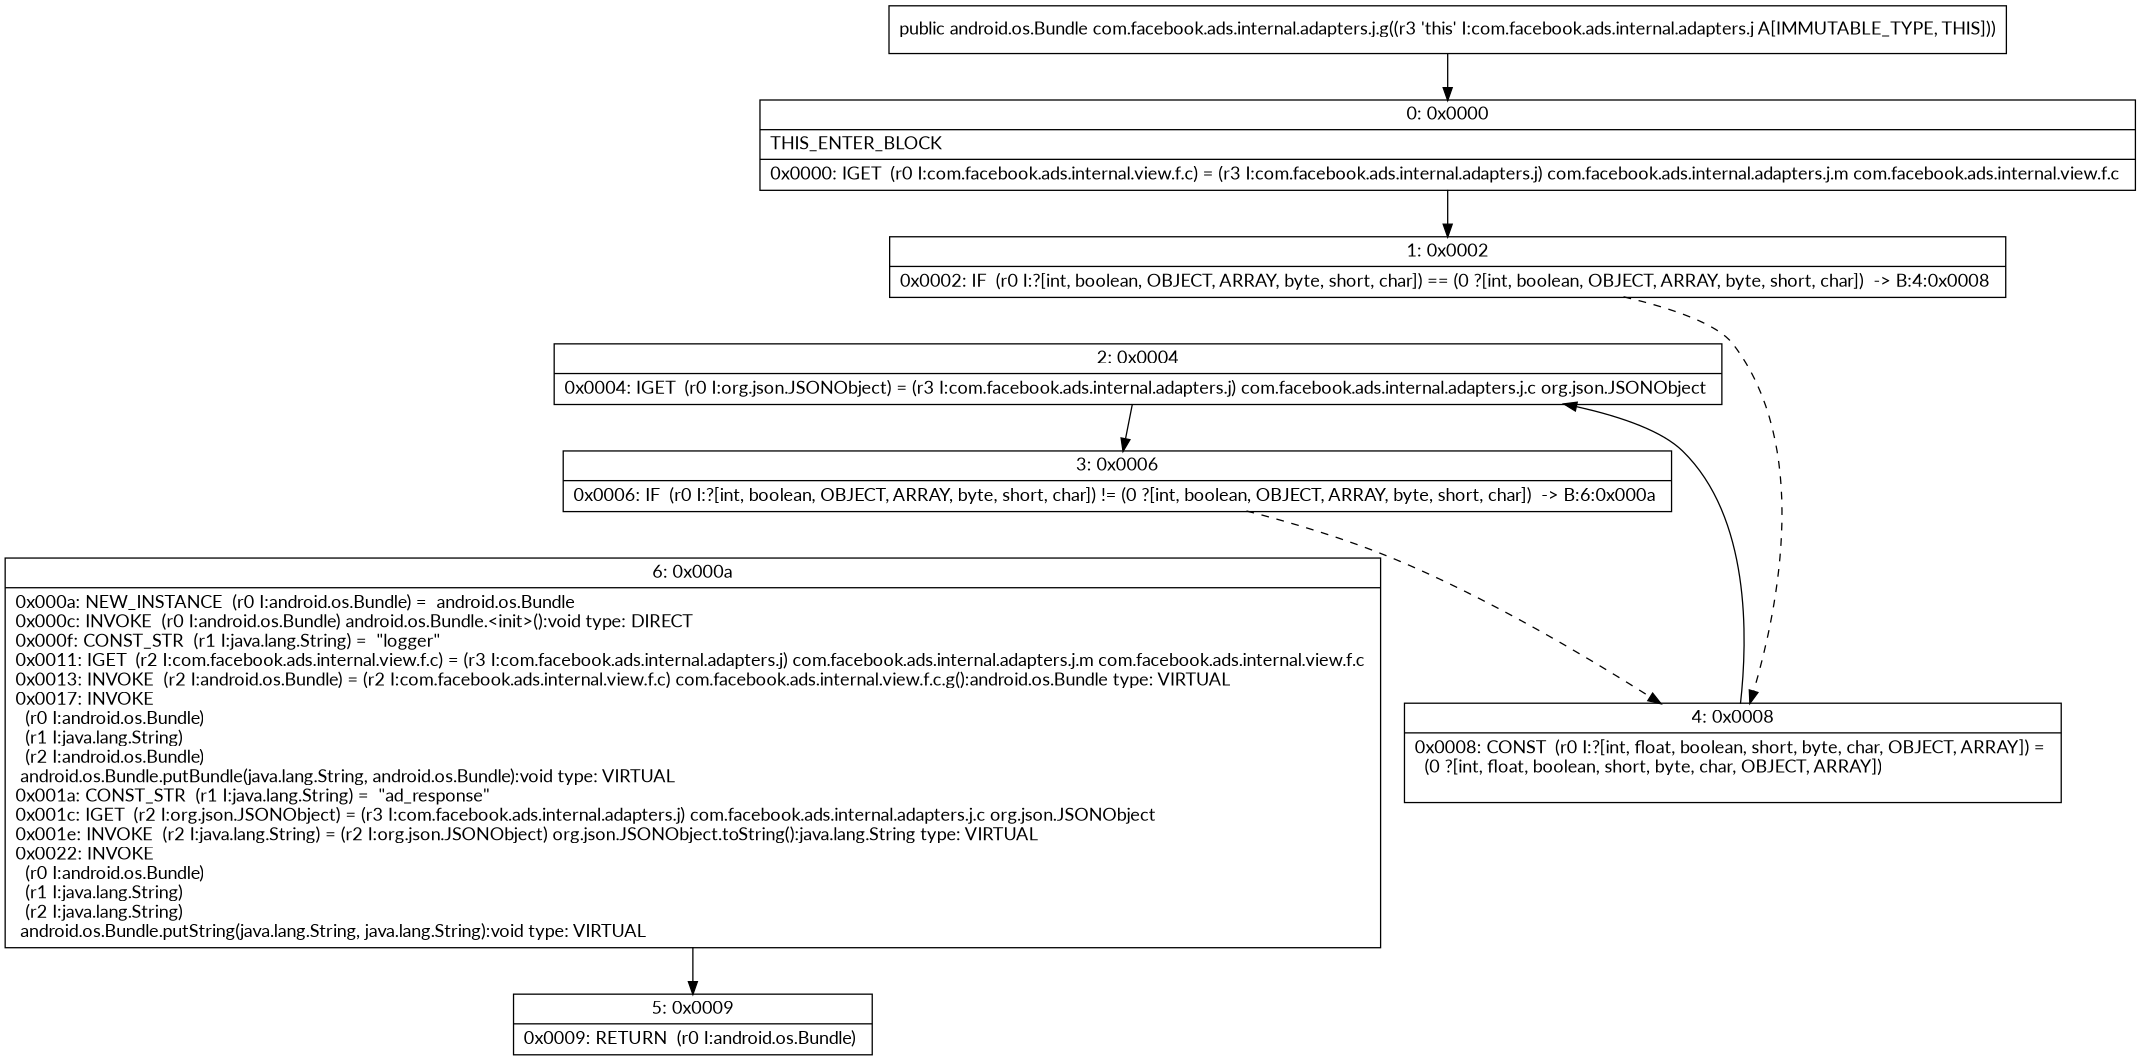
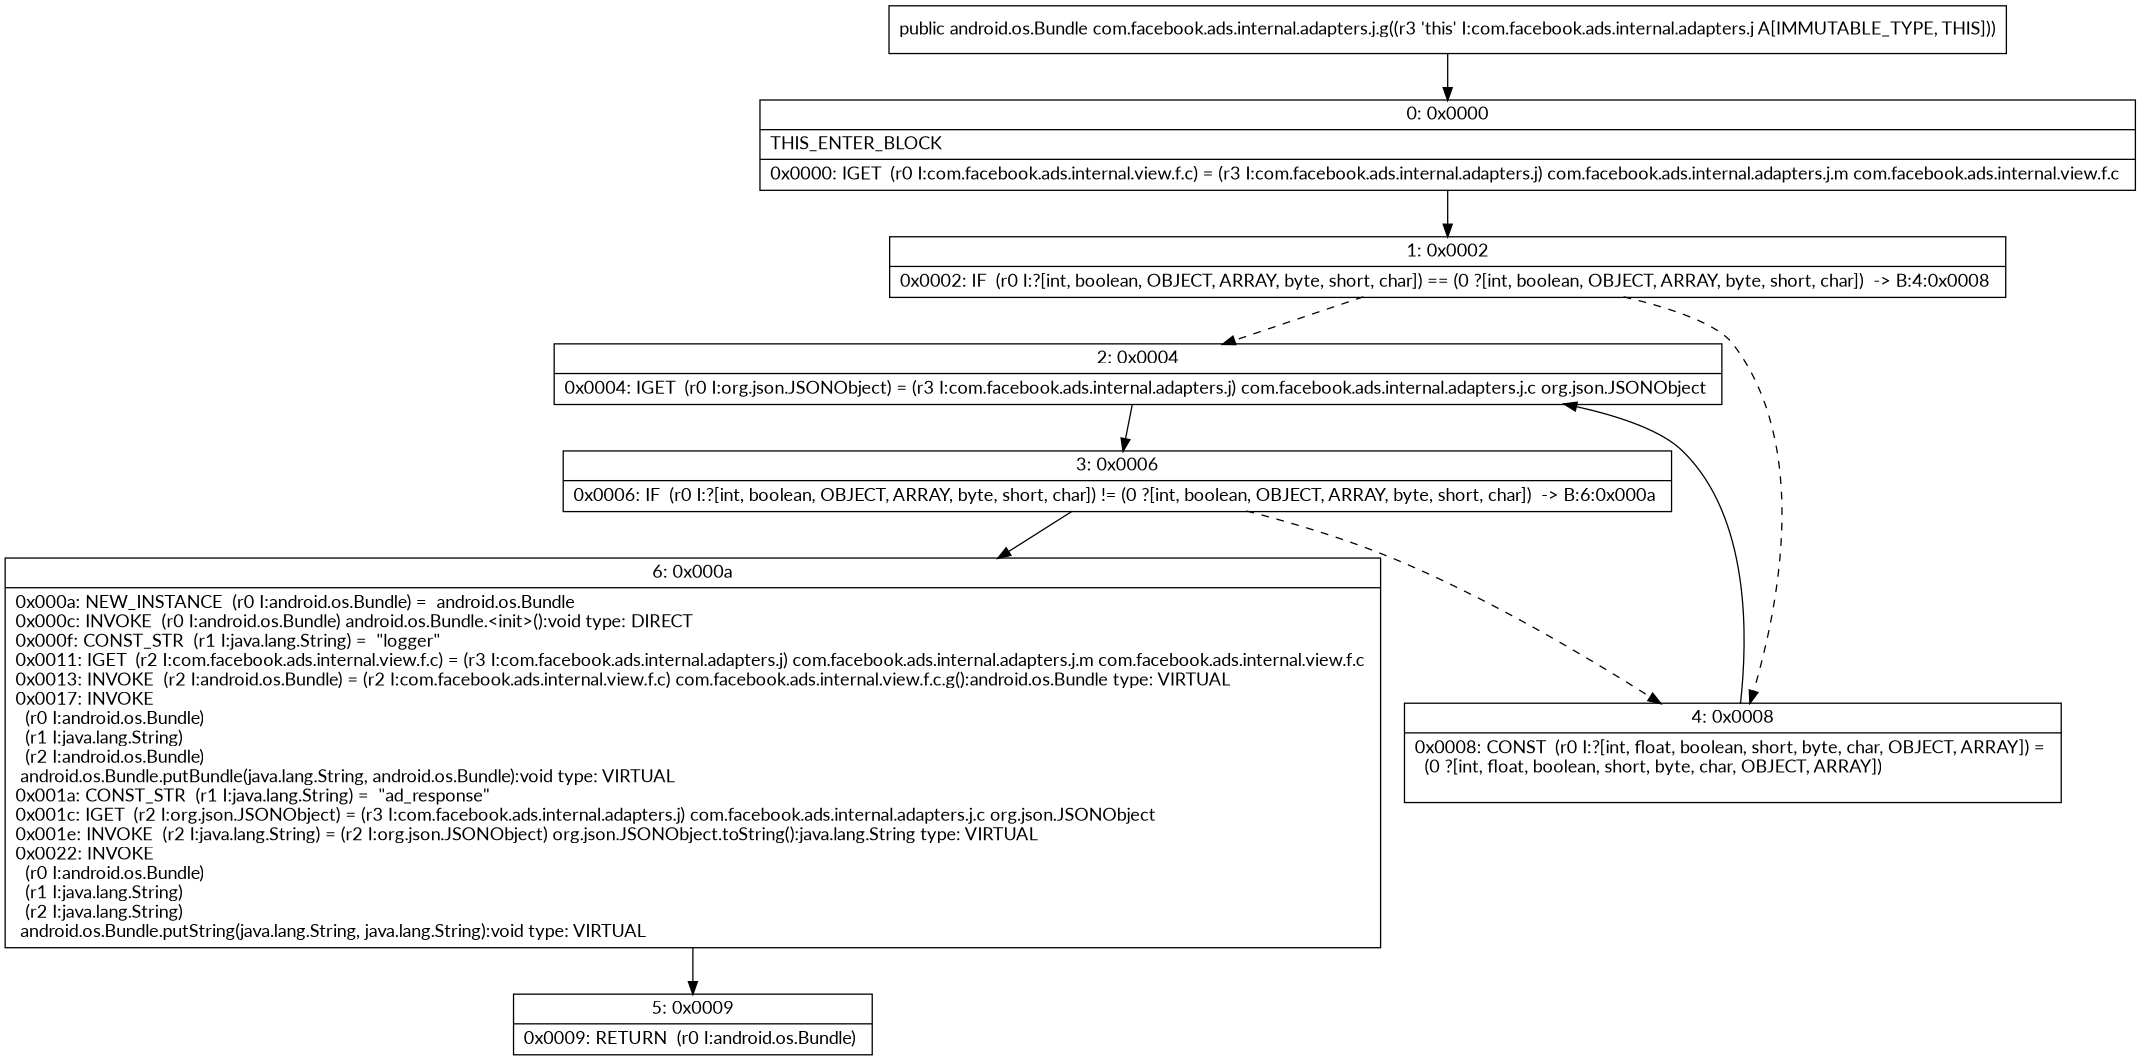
none -> (1299, 319)
none -> (1040, 531)
